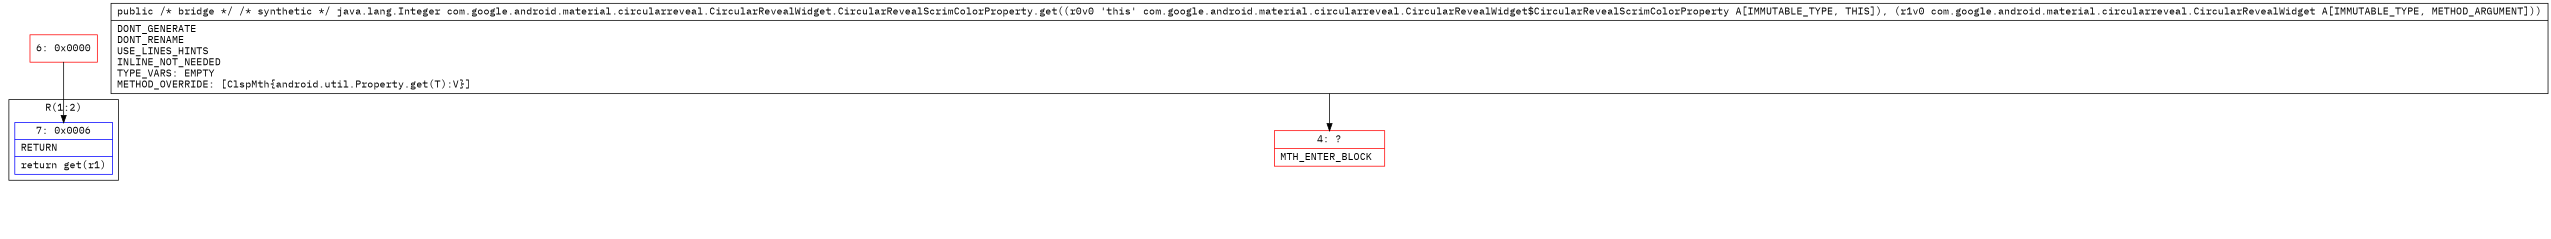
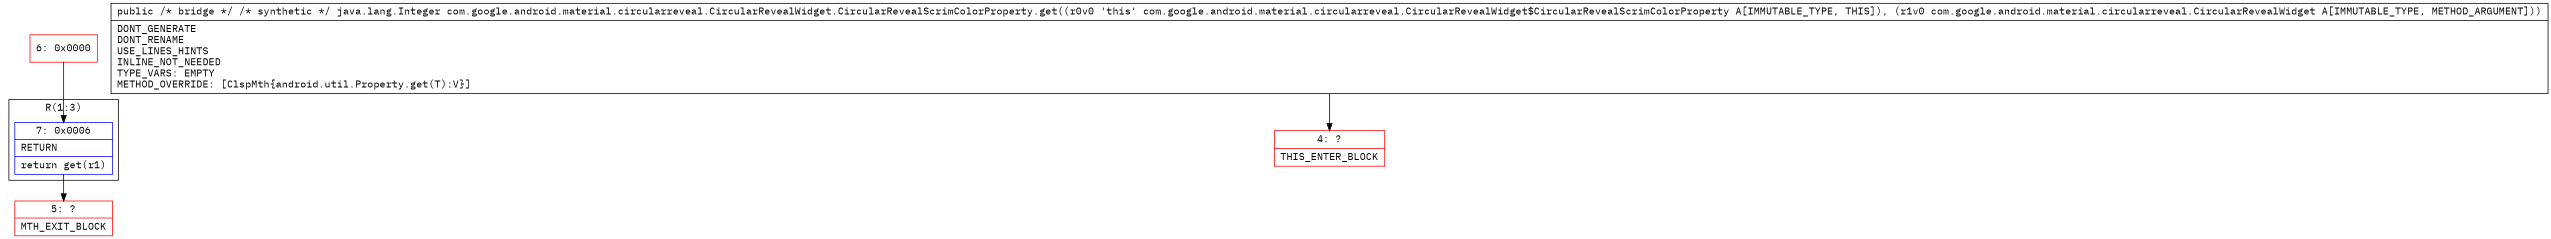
(64, 108) -> (64, 108)
(1326, 157) -> (1330, 157)
none -> (64, 218)
